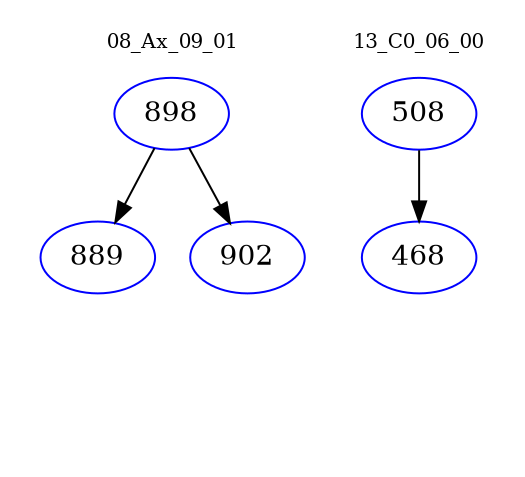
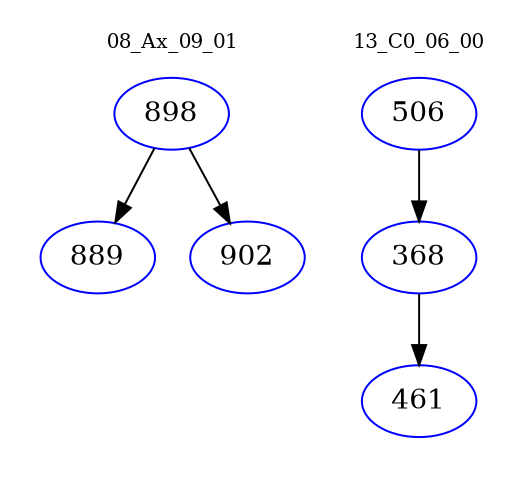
(419, 114) -> (419, 114)
(419, 257) -> (419, 257)
none -> (419, 401)
